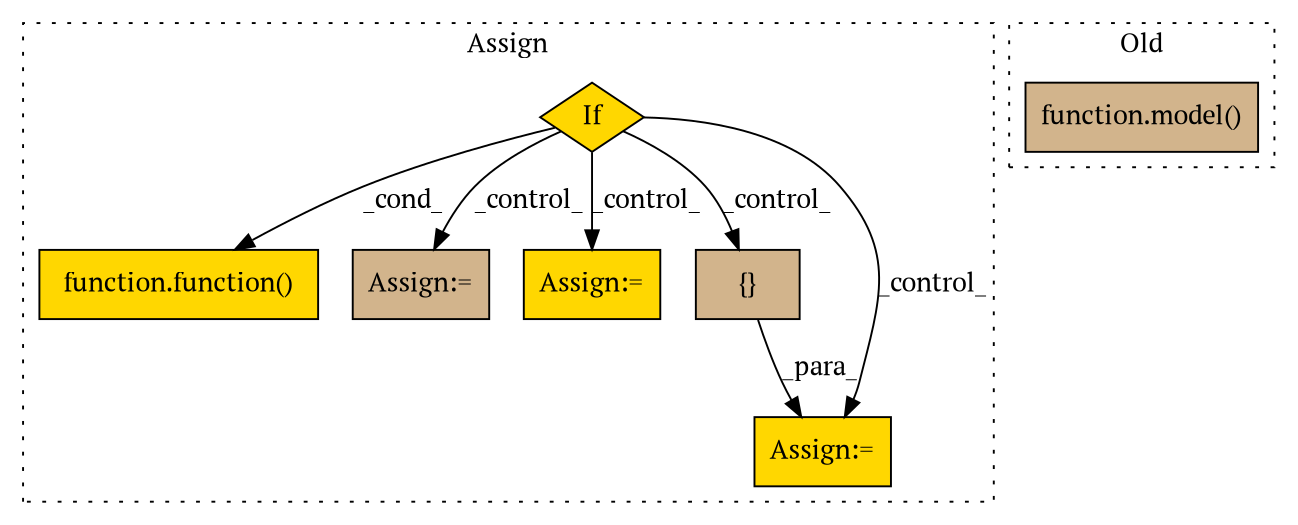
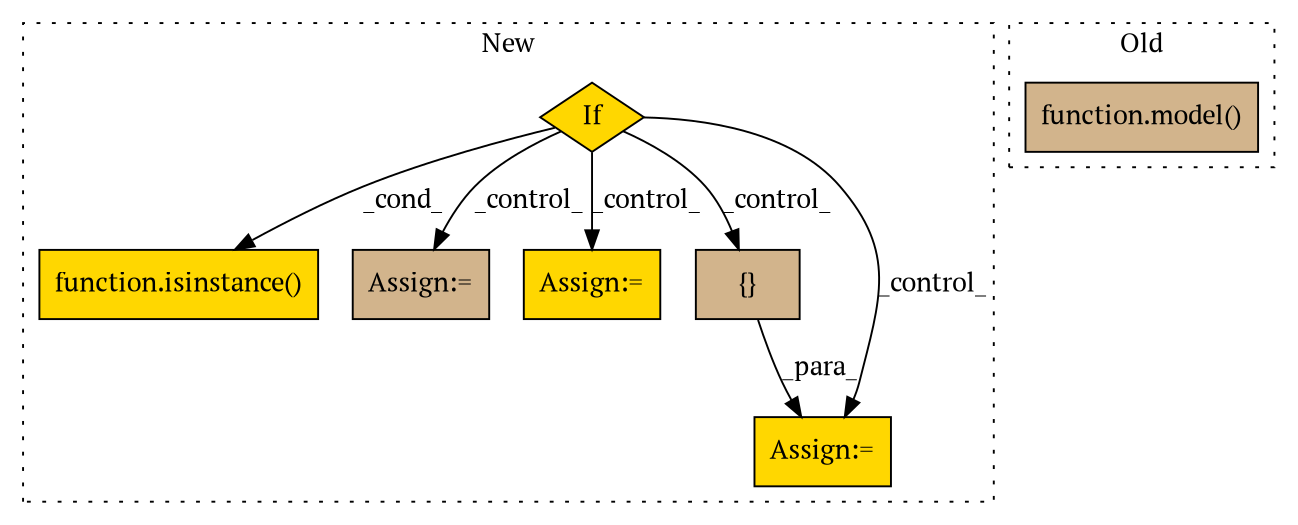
(508, 45) -> (508, 45)
(179, 284) -> (179, 284)
